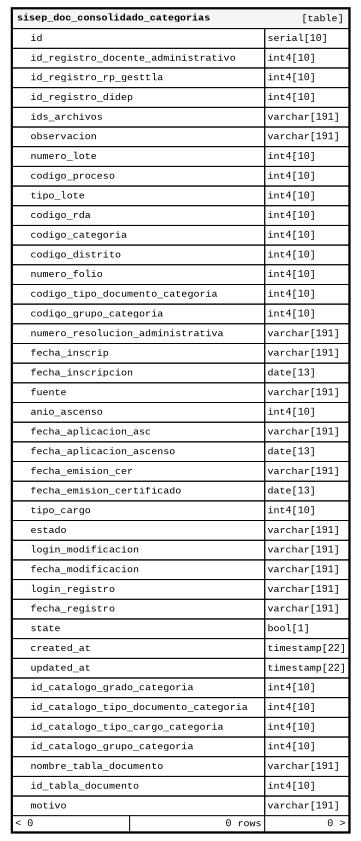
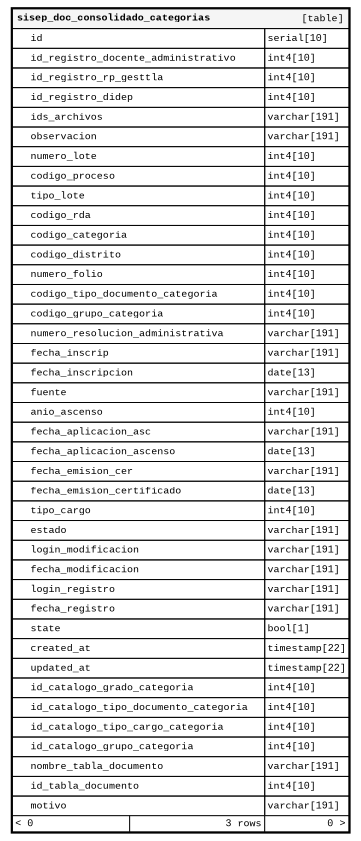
(244, 823) -> (244, 823)
